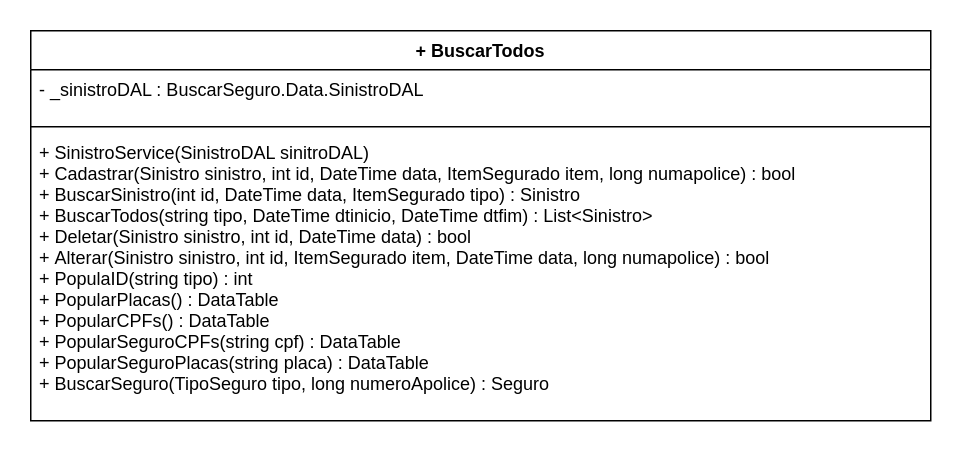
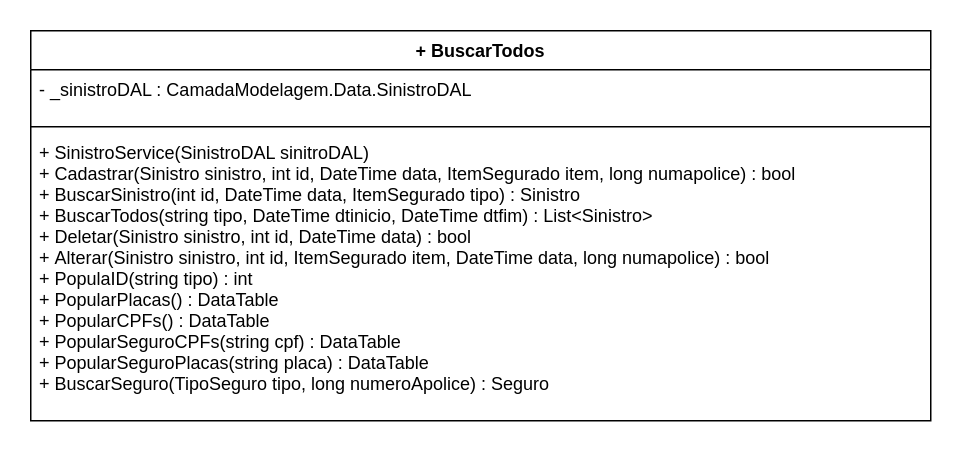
(247, 90) -> (260, 90)
